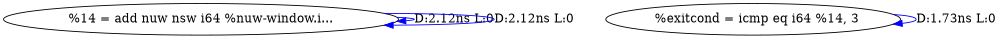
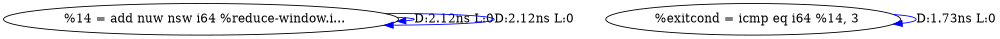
(201, 19) -> (201, 19)
